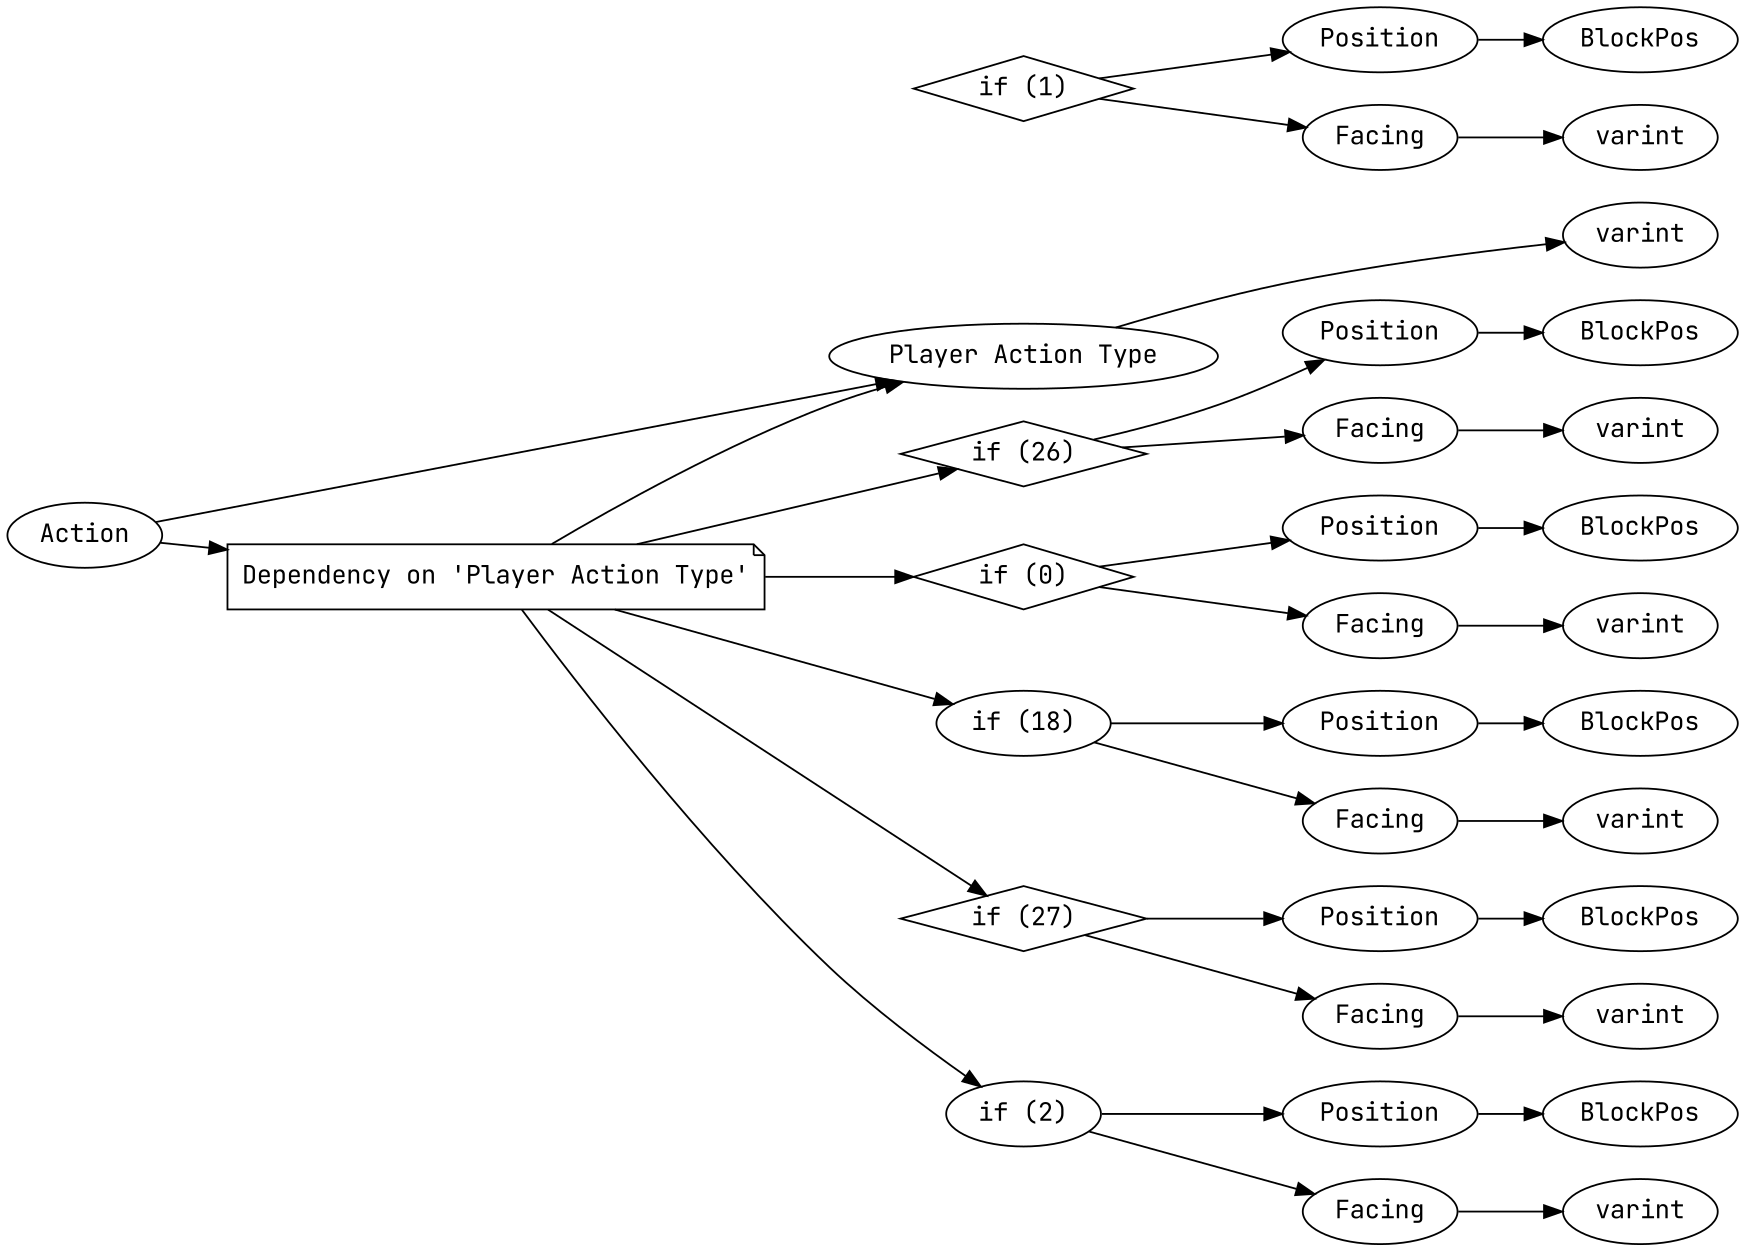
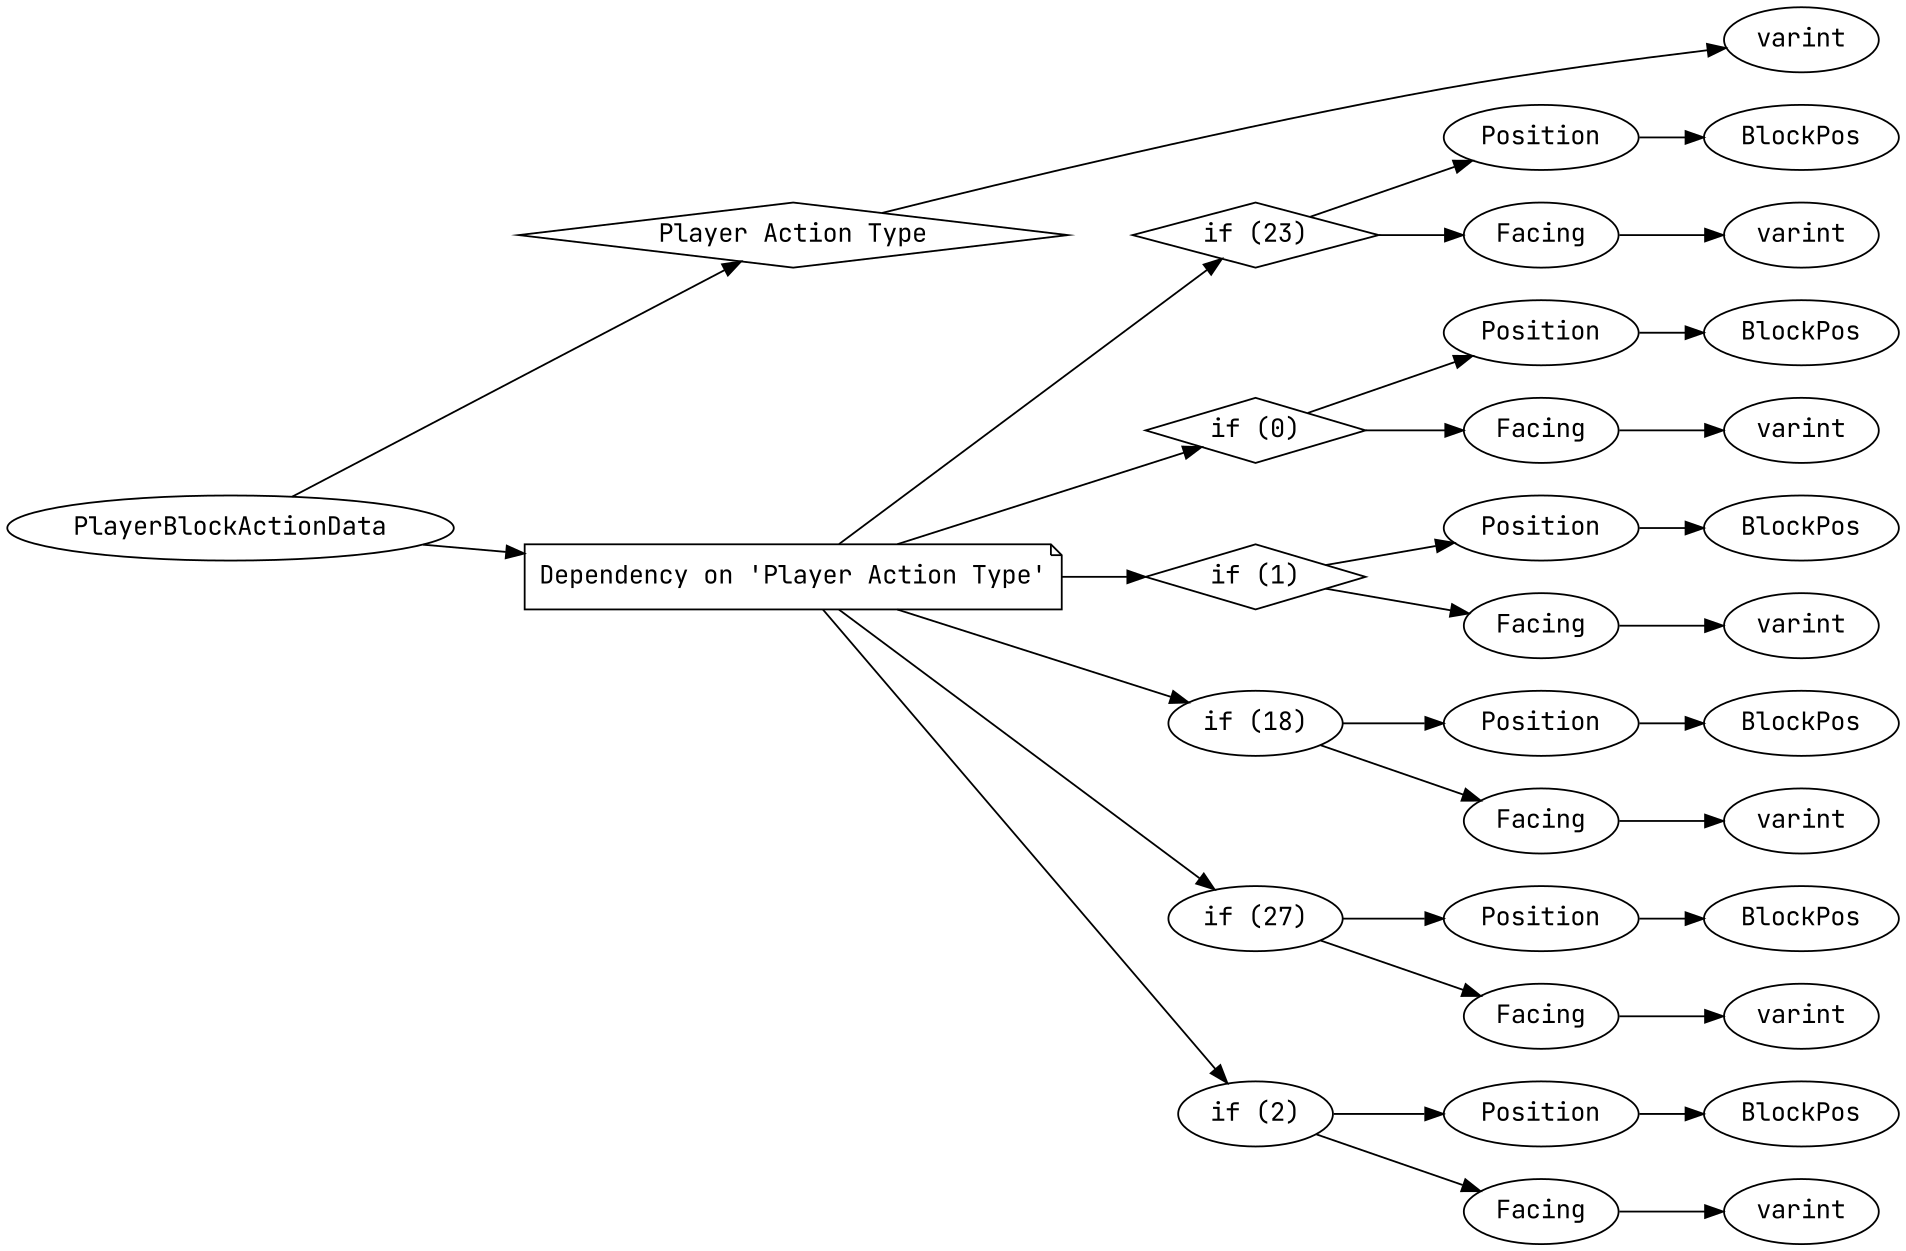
(1024, 356) -> (793, 235)
(1024, 454) -> (1256, 235)
(714, 456) -> (1094, 577)
(85, 535) -> (231, 528)
(1024, 919) -> (1256, 919)
